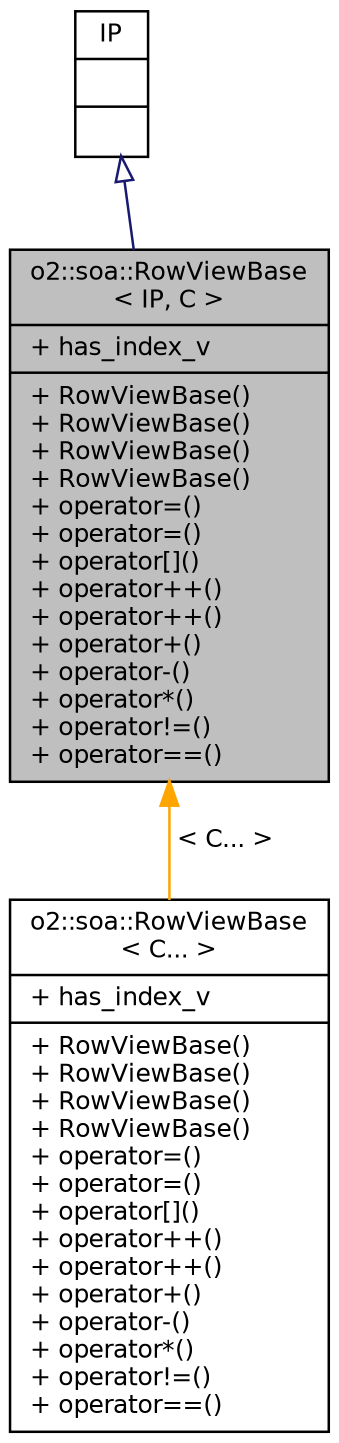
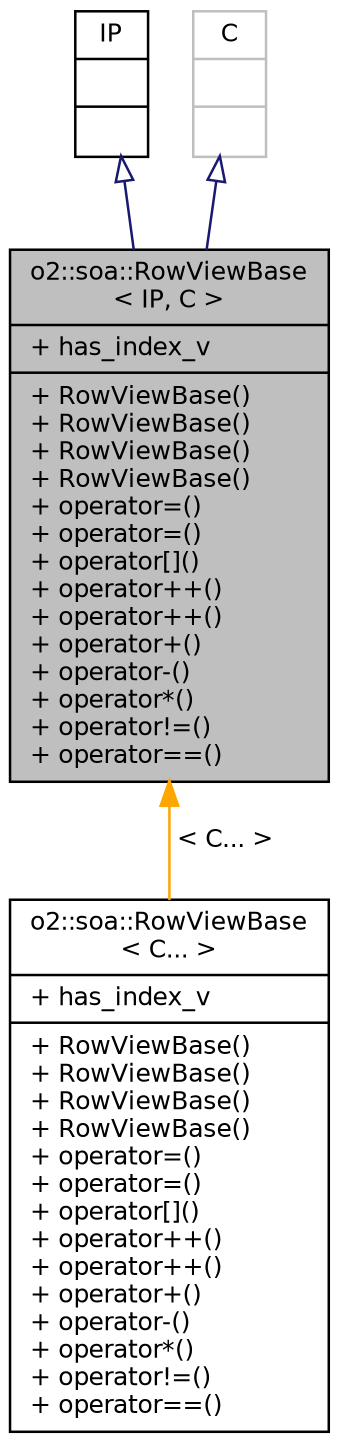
none -> (230, 84)
